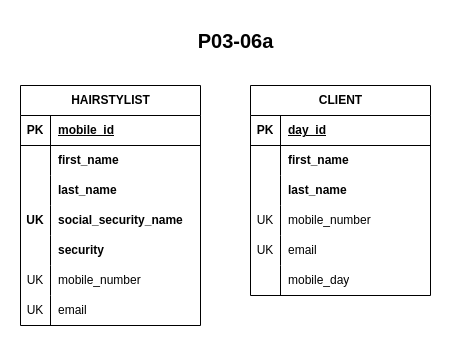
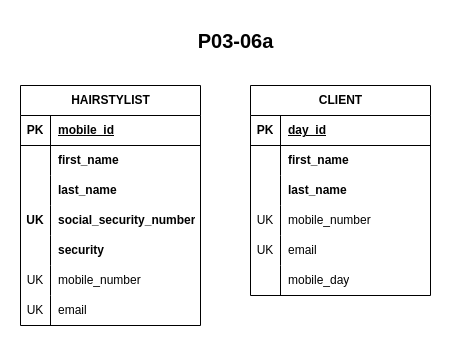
(121, 221) -> (128, 221)
